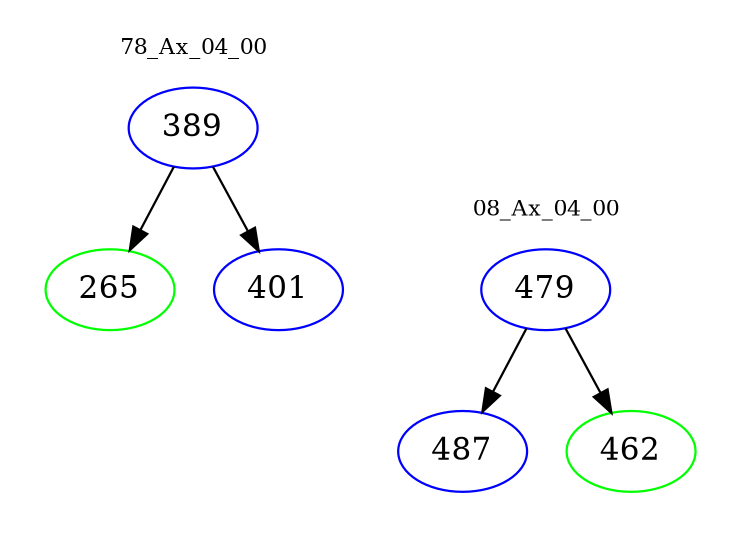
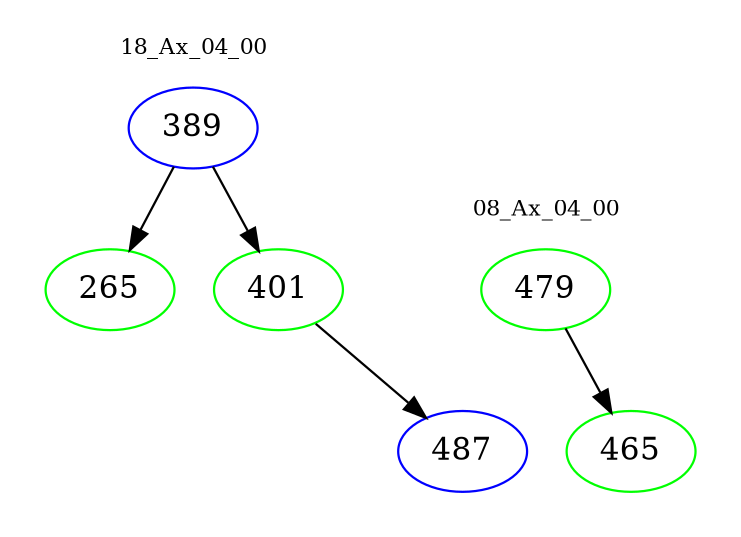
(194, 48) -> (194, 48)
(278, 290) -> (278, 290)
(546, 290) -> (546, 290)
(510, 360) -> (362, 363)
(631, 451) -> (631, 451)
